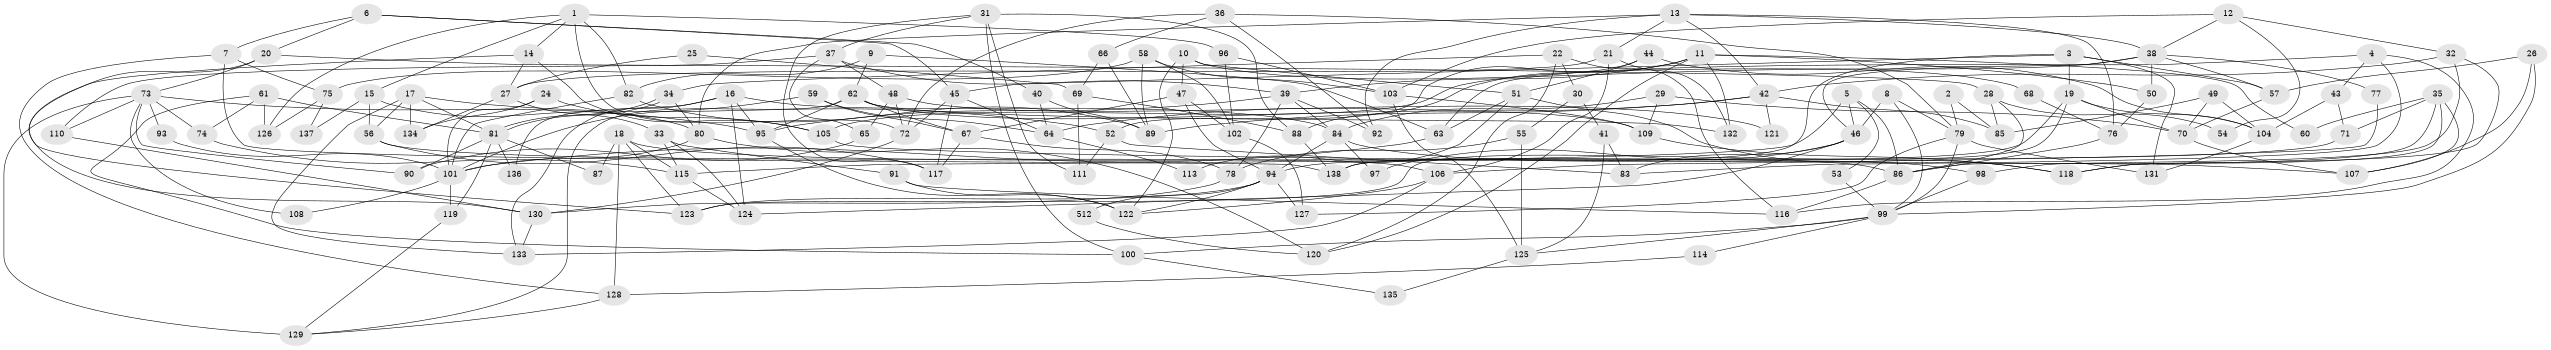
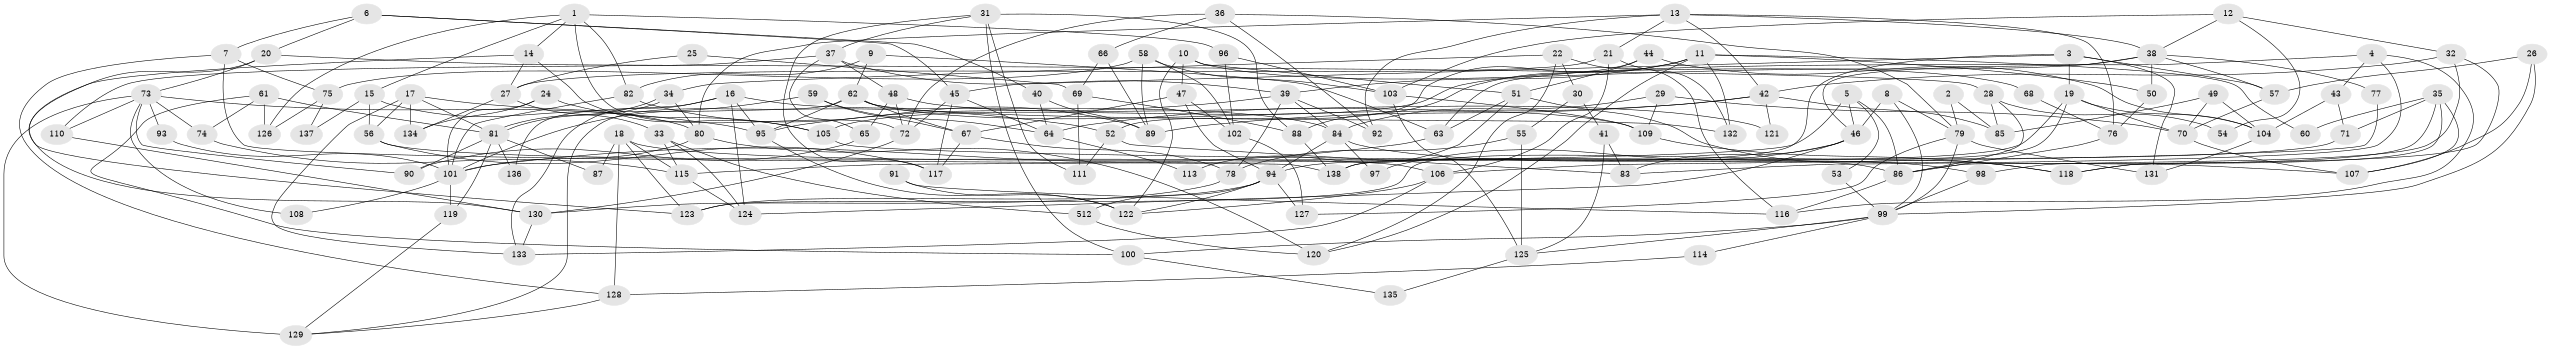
(775, 158) -> (867, 193)
